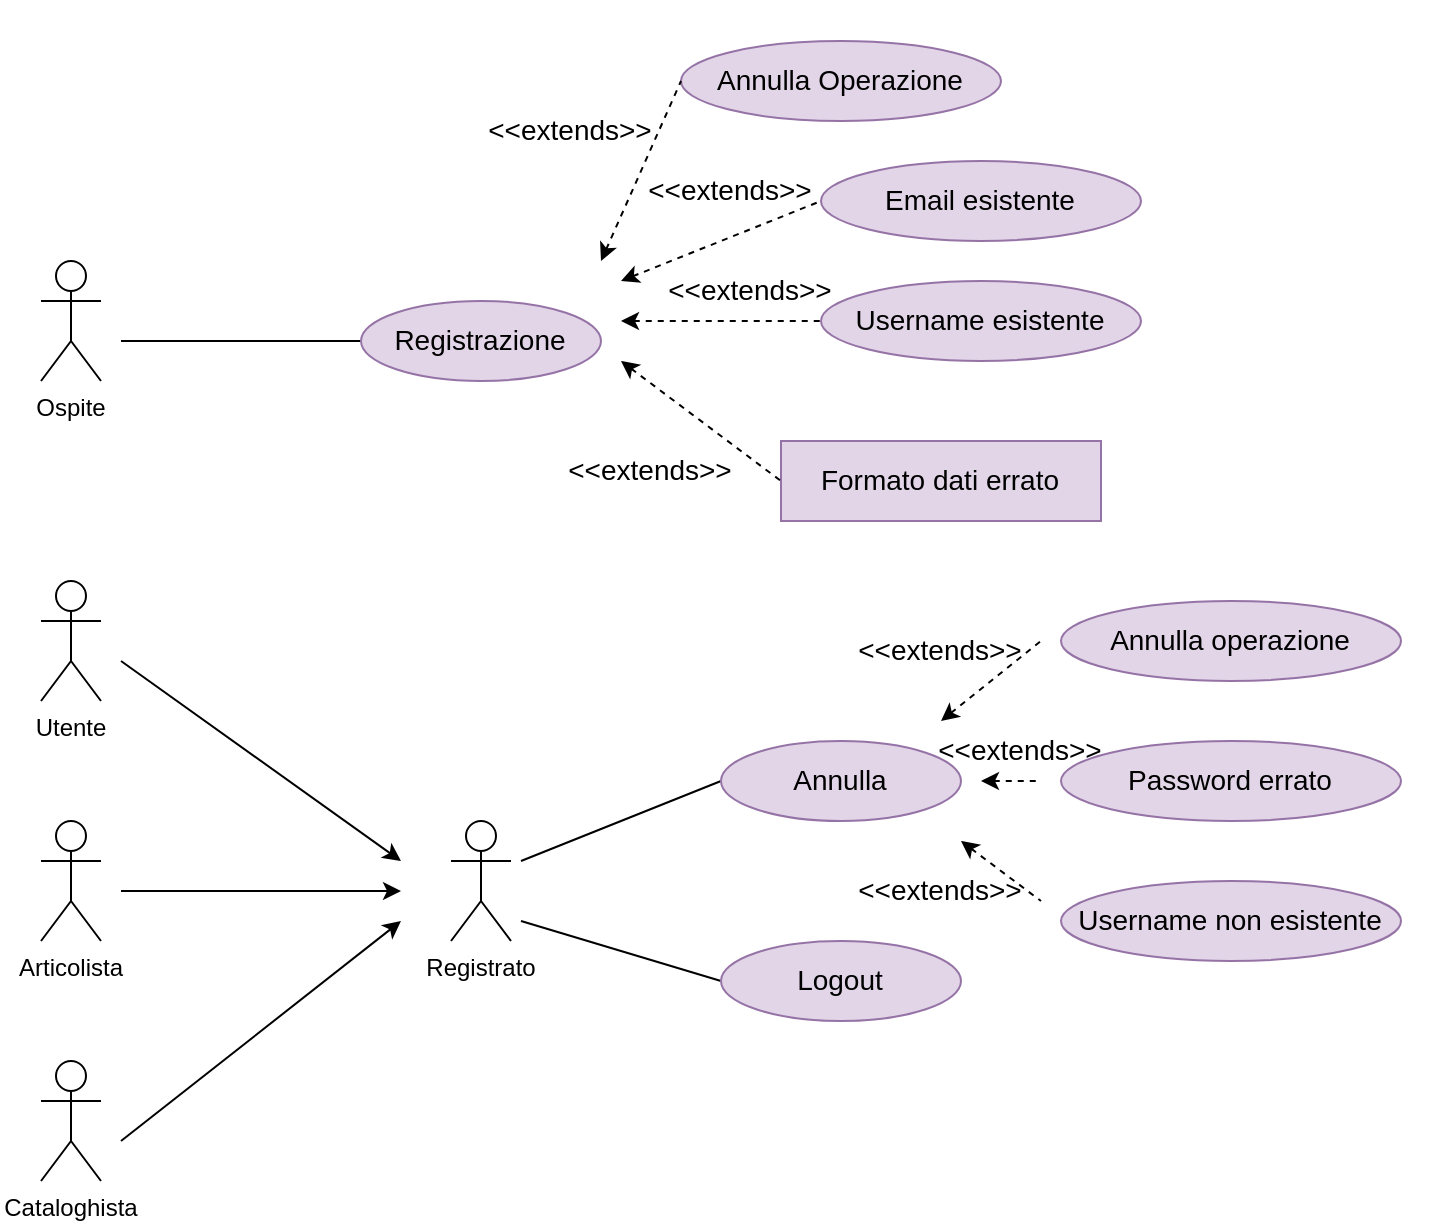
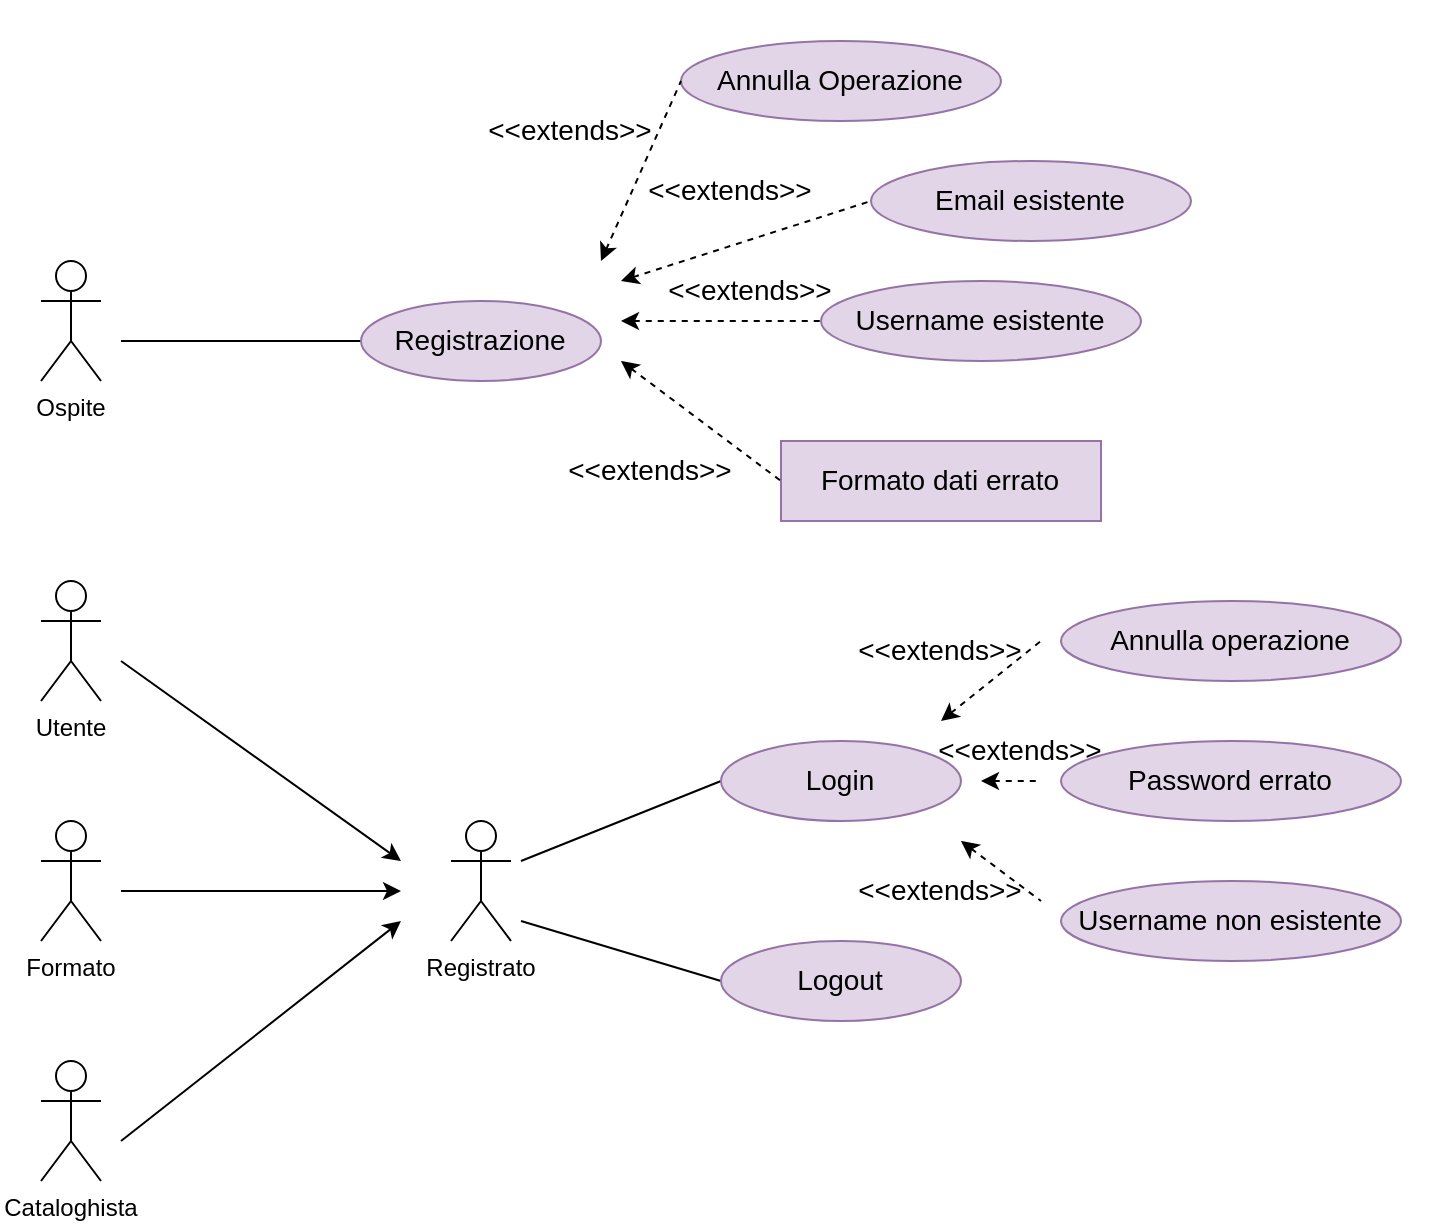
(981, 201) -> (1031, 201)
(841, 781) -> (841, 781)
(72, 969) -> (72, 969)
